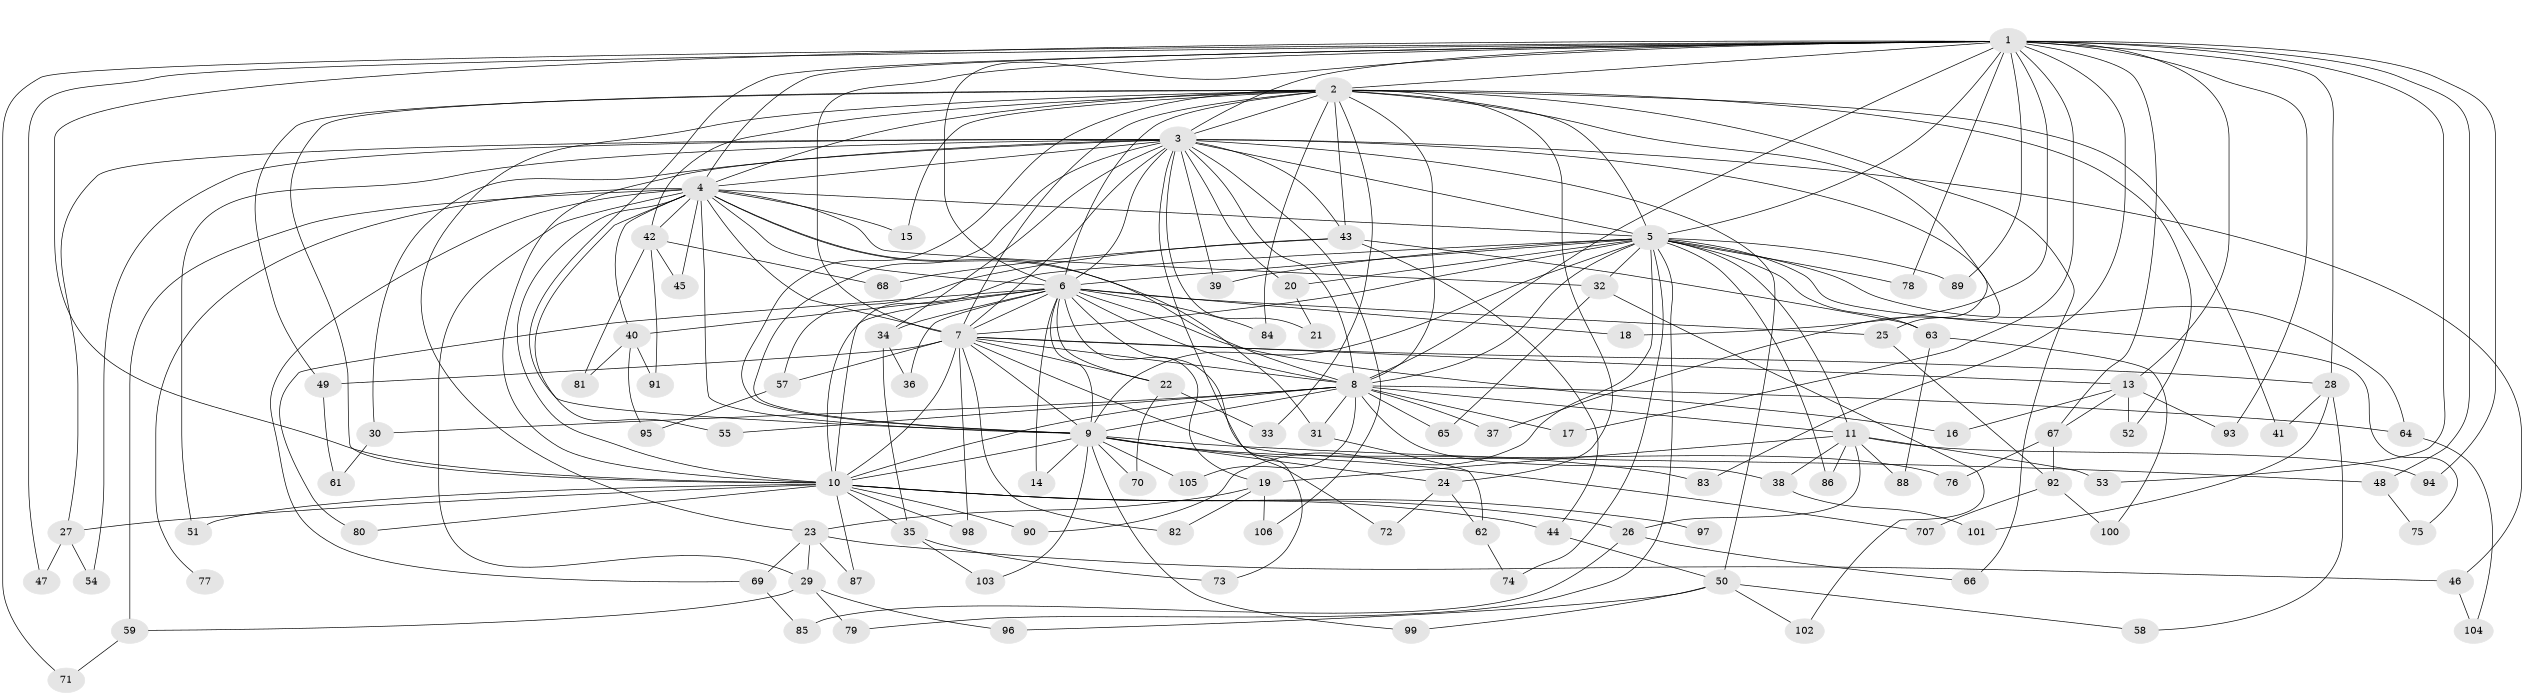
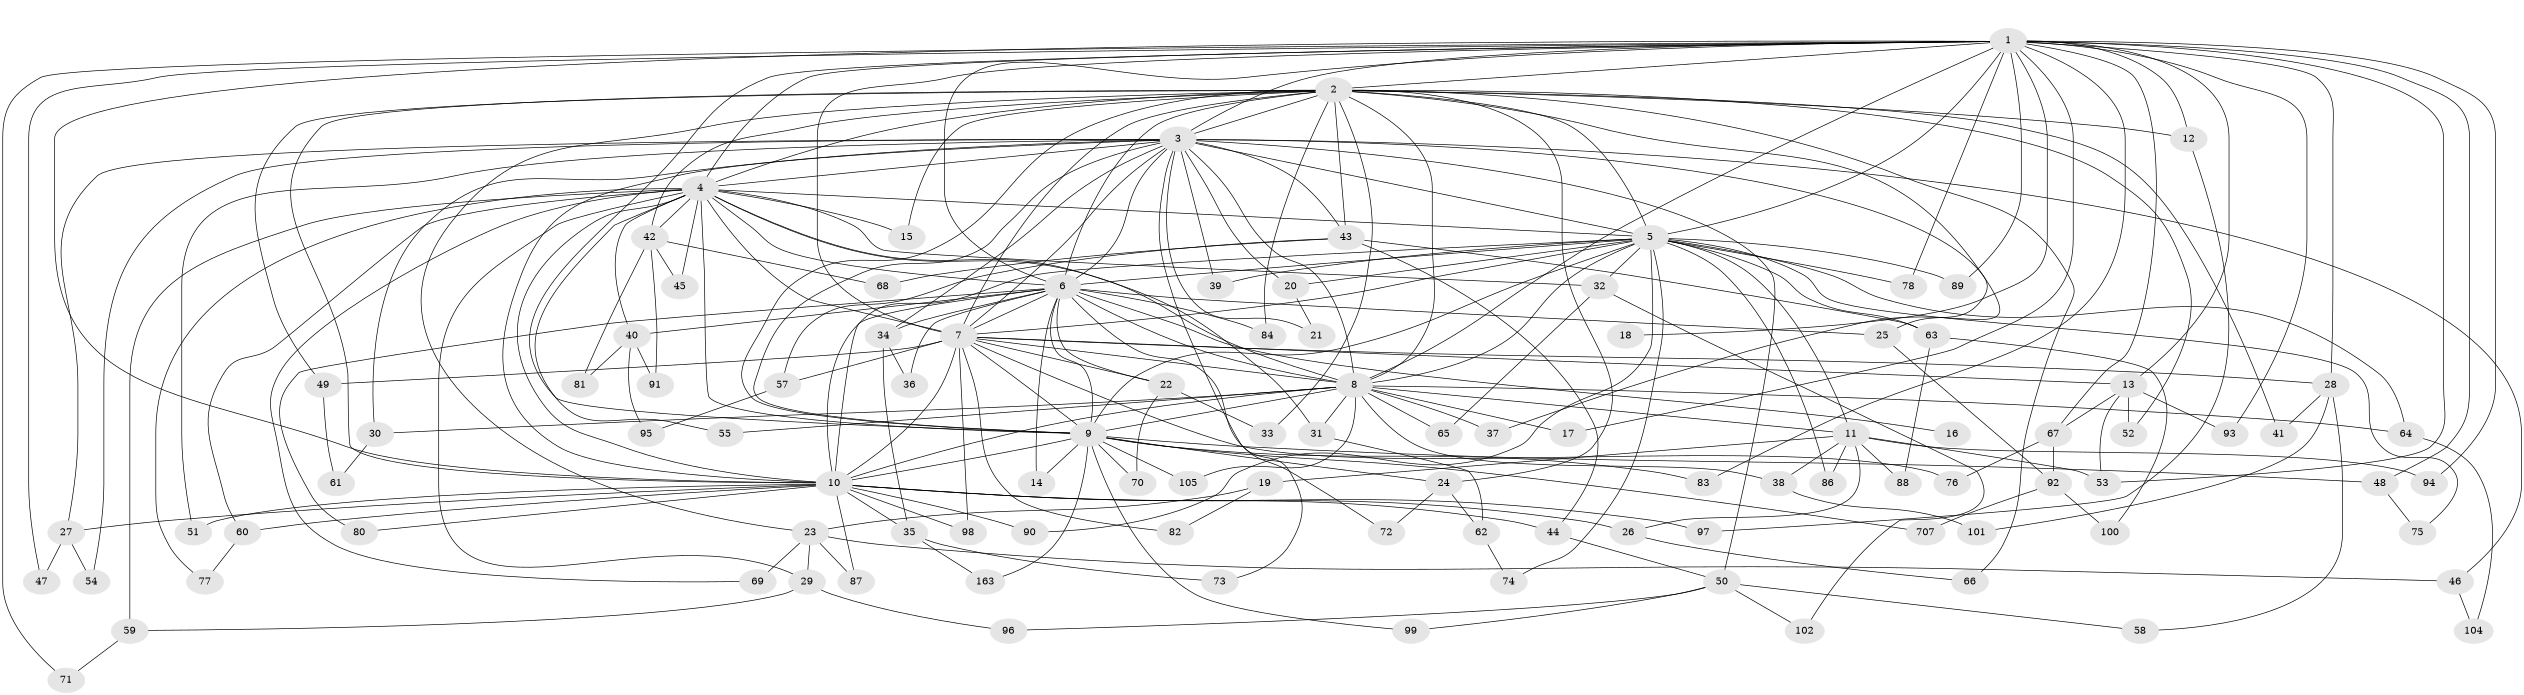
none -> (2189, 139)
(1344, 312) -> none
(1188, 370) -> none
(2037, 411) -> (2102, 431)
none -> (243, 533)
(1263, 533) -> none
(985, 582) -> (985, 582)
(802, 631) -> none
(851, 631) -> none
